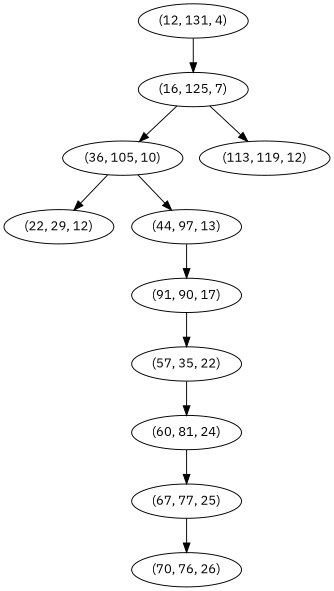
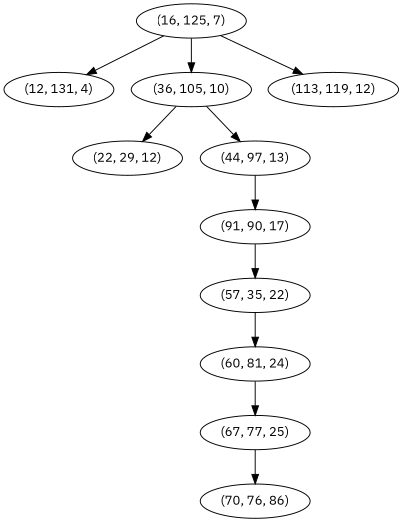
(193, 51) -> (129, 53)
(187, 570) -> (255, 501)
